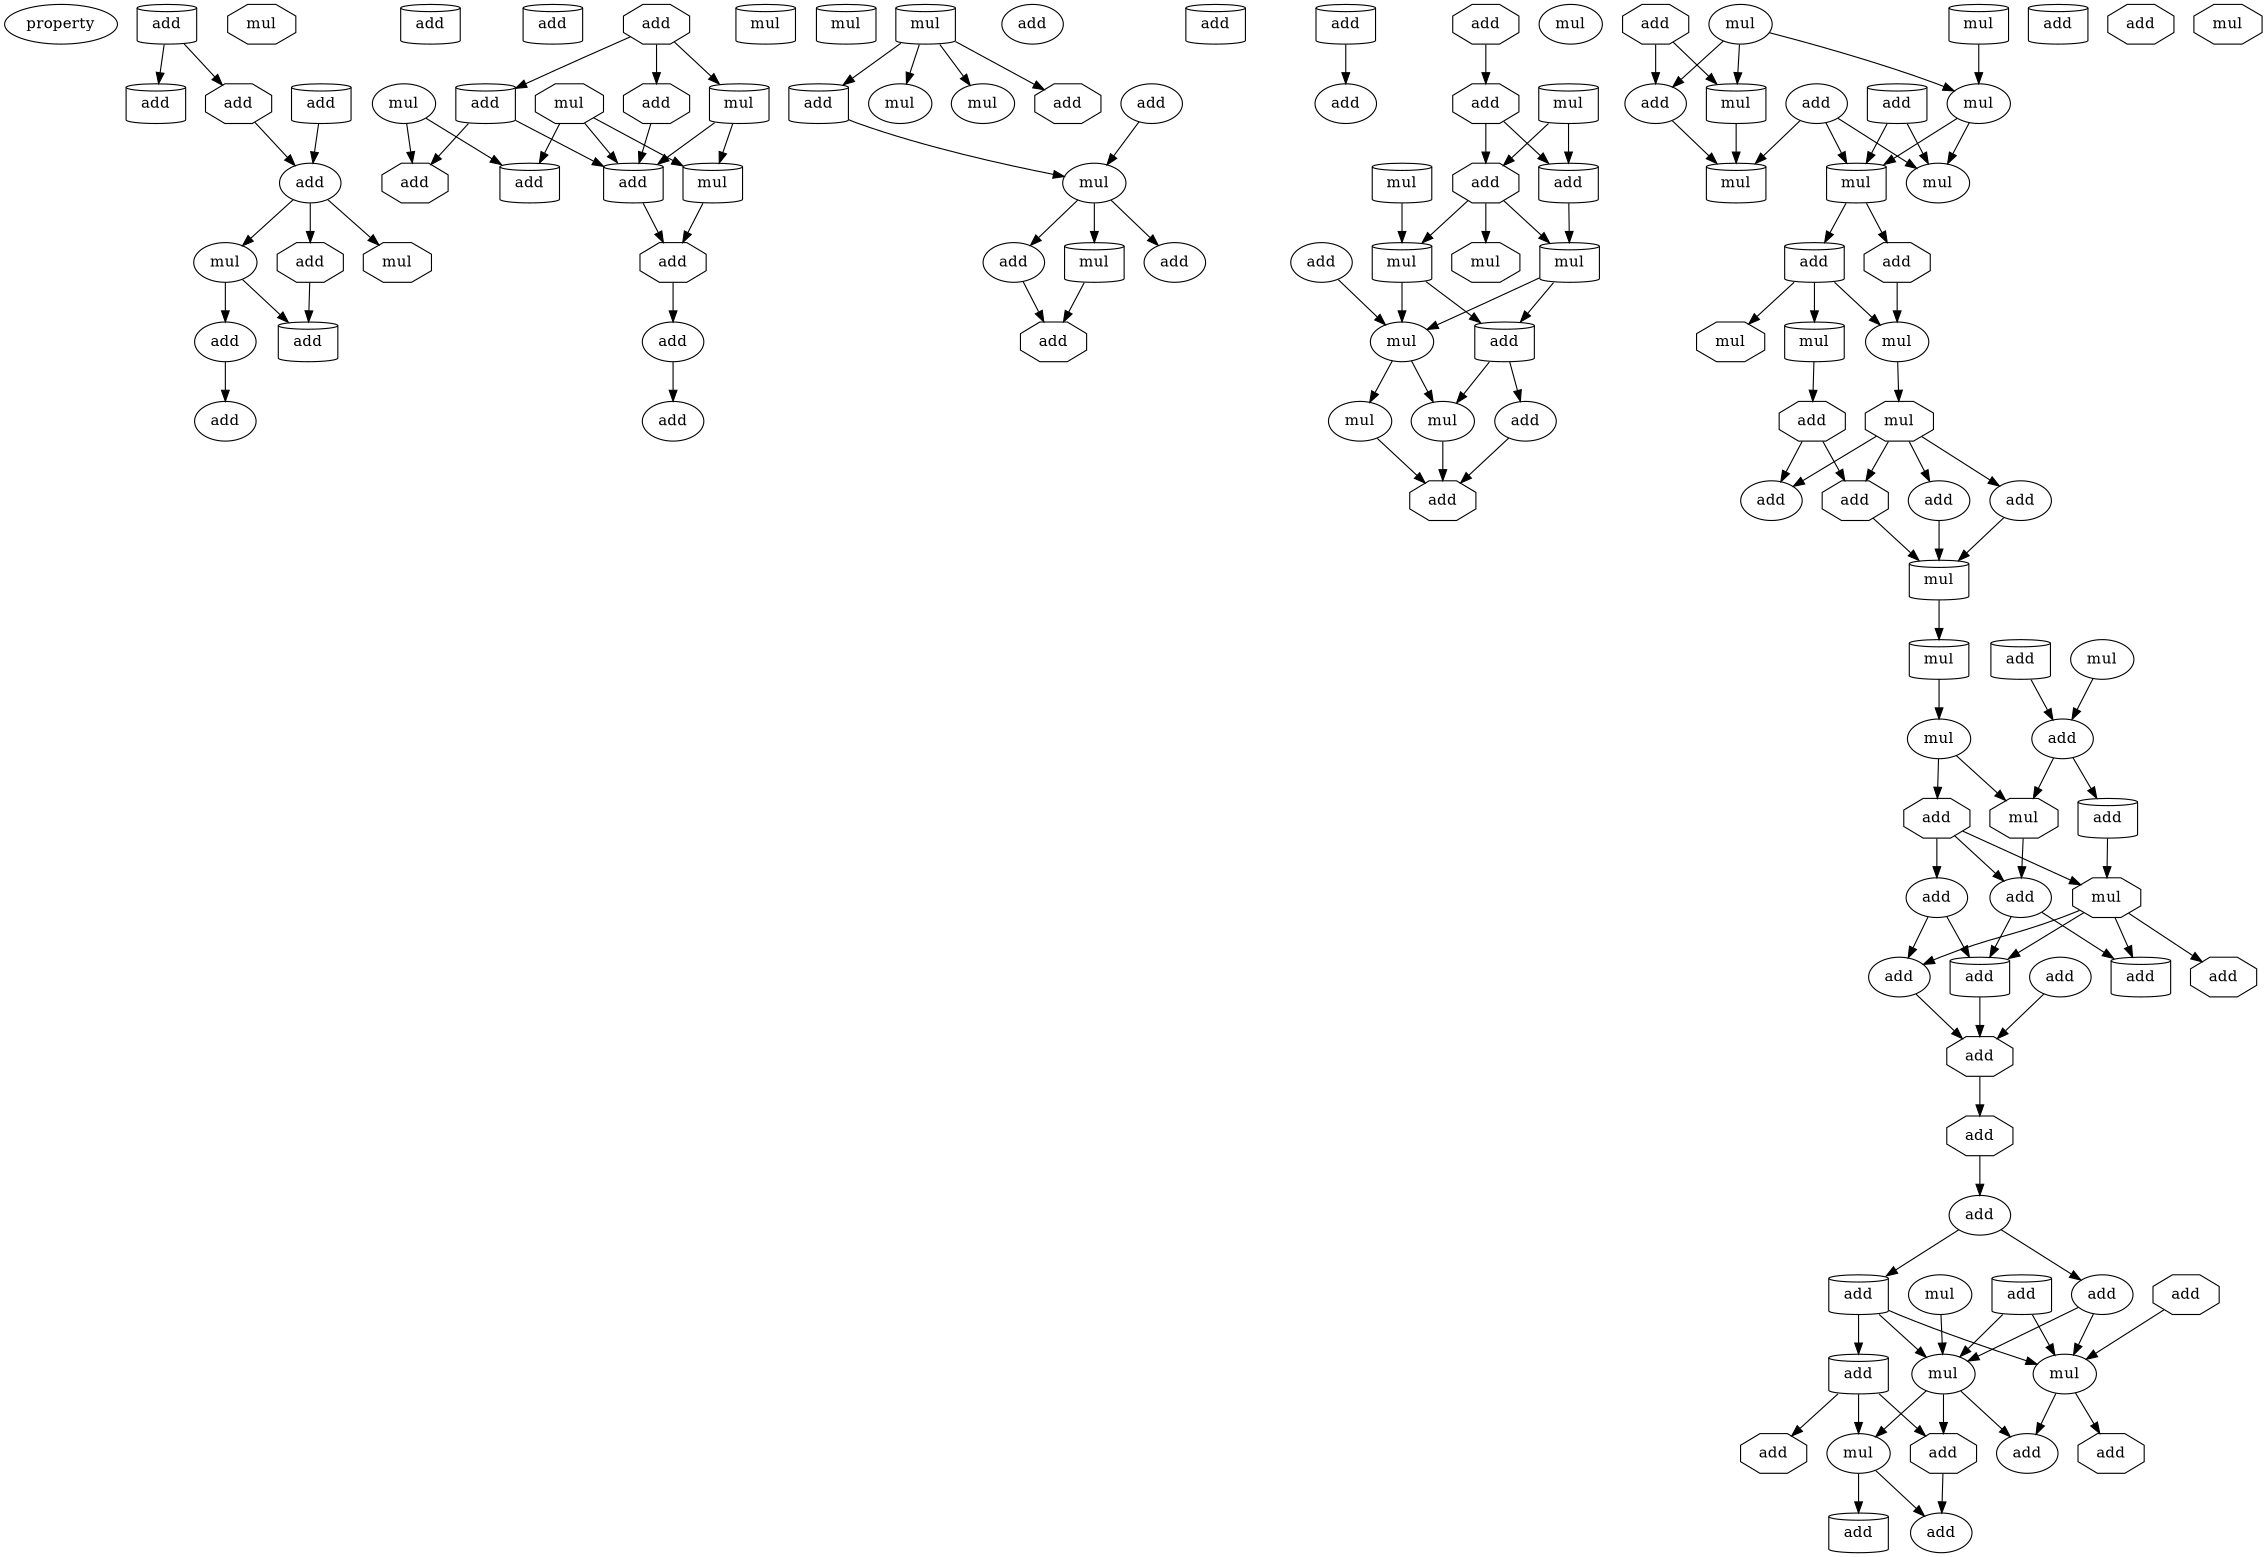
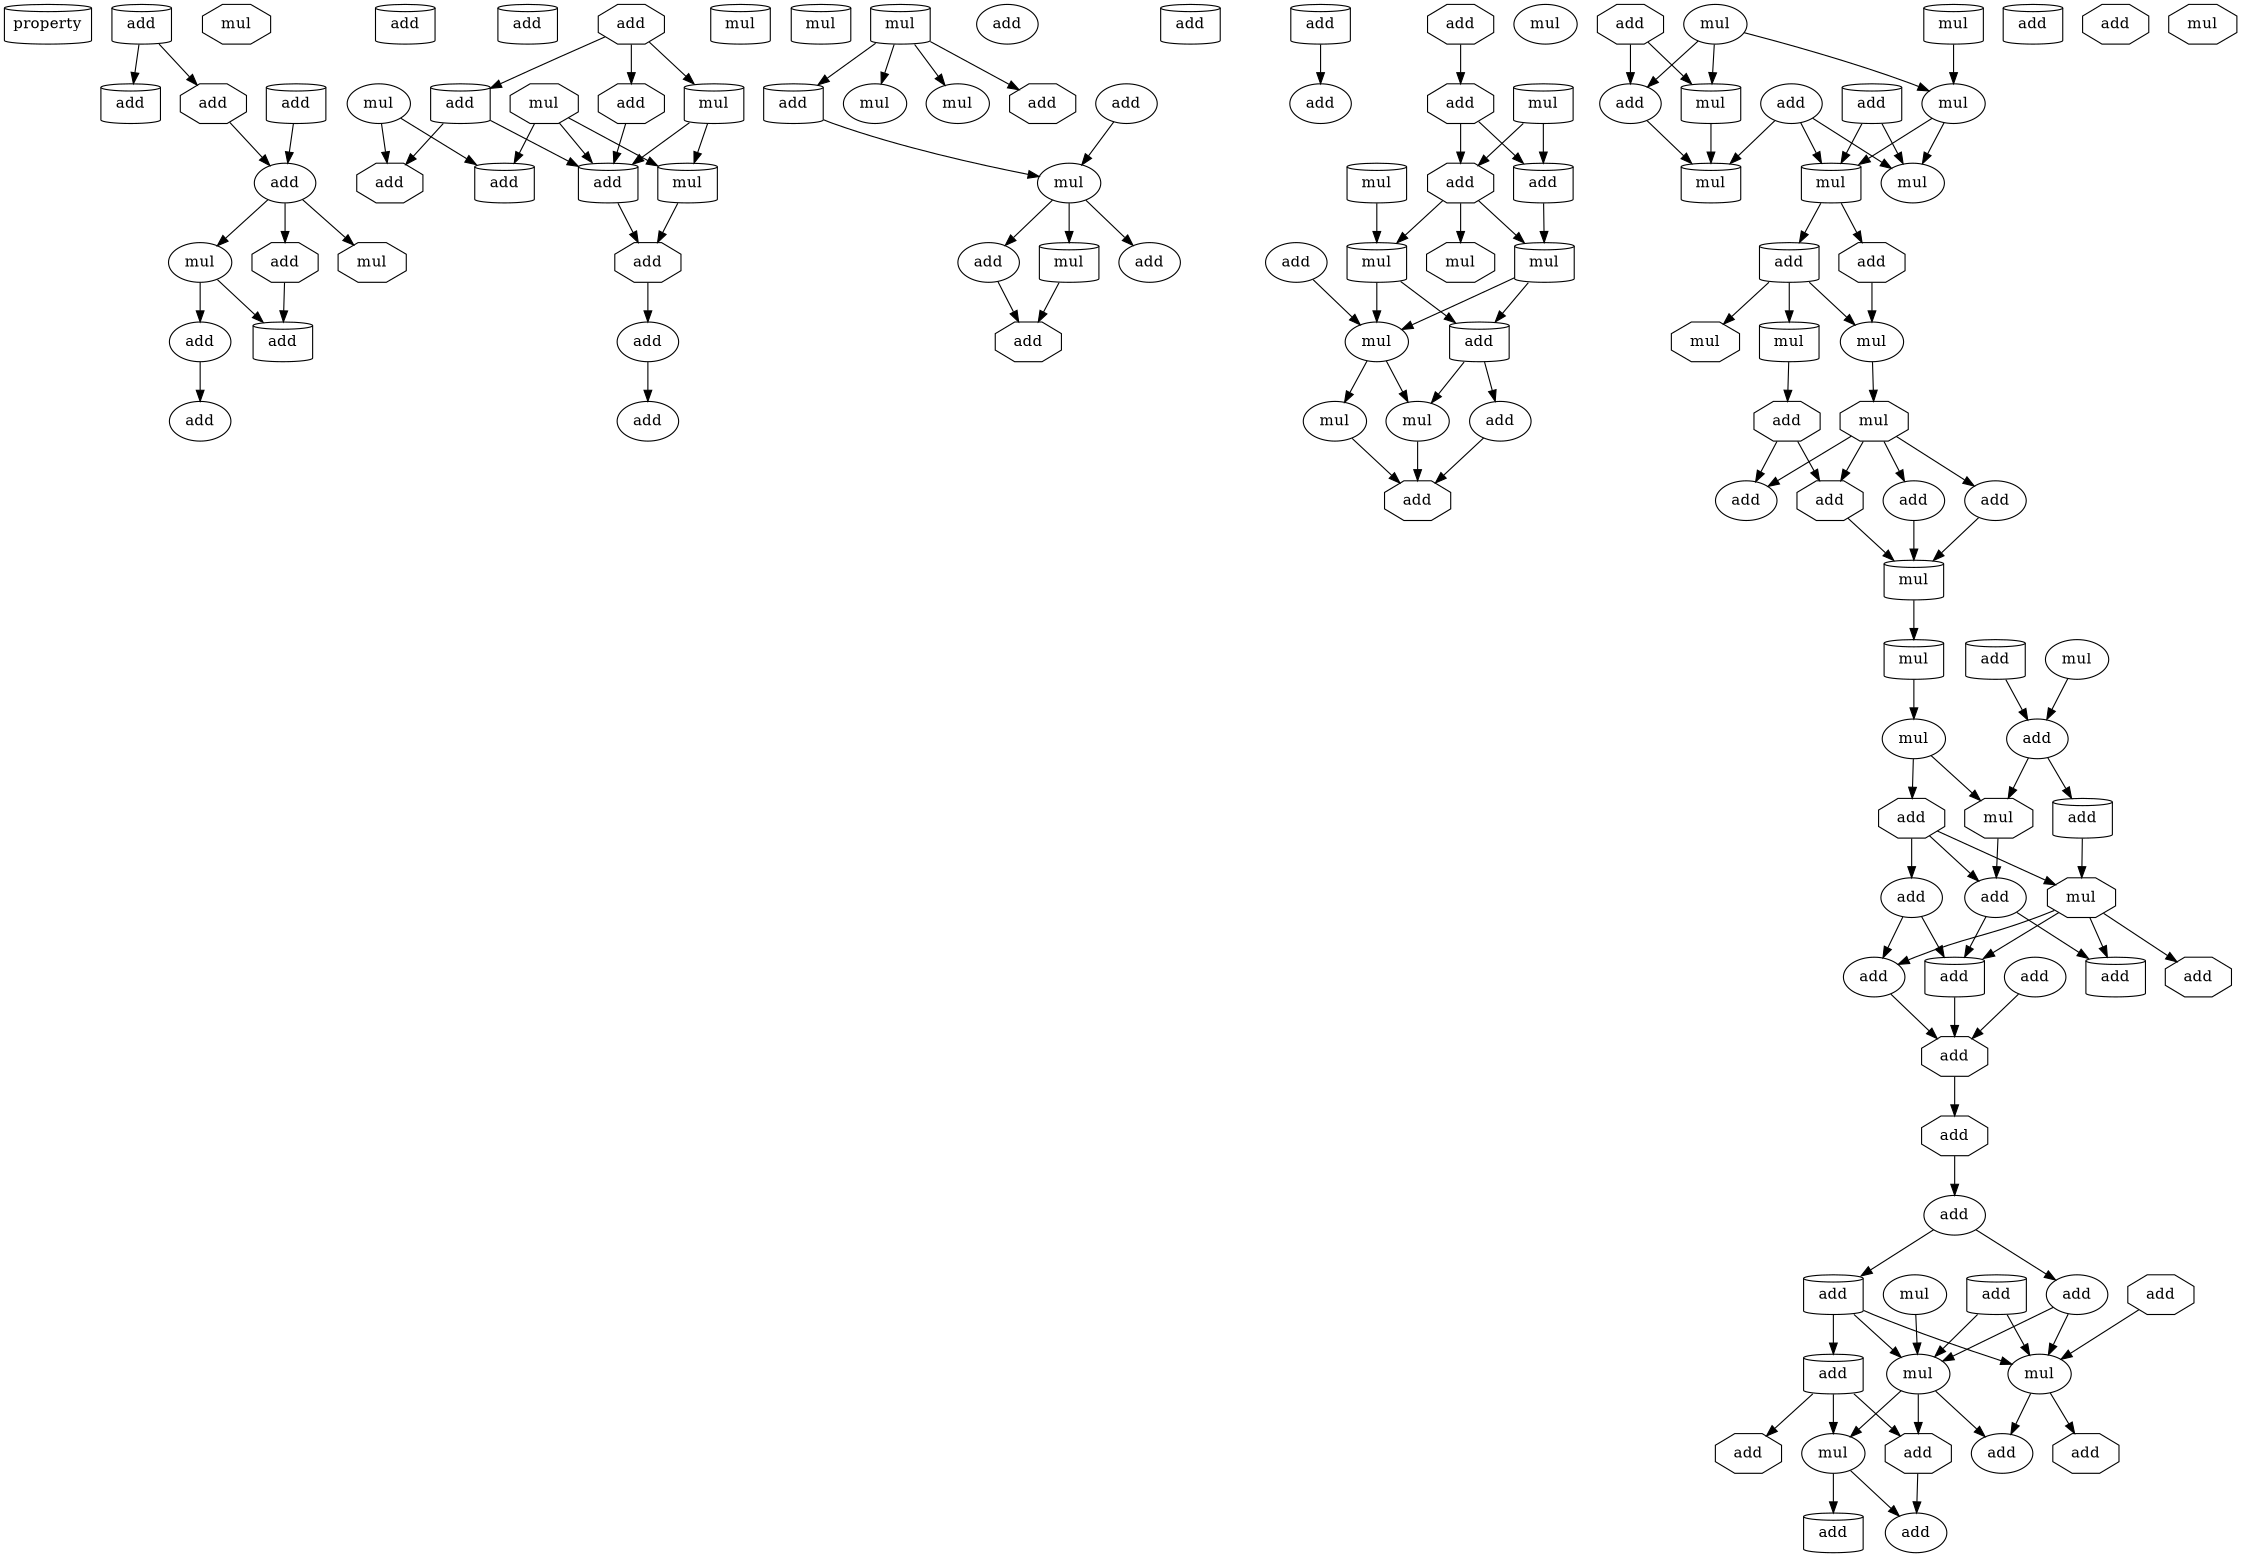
(61, 24) -> (48, 24)
